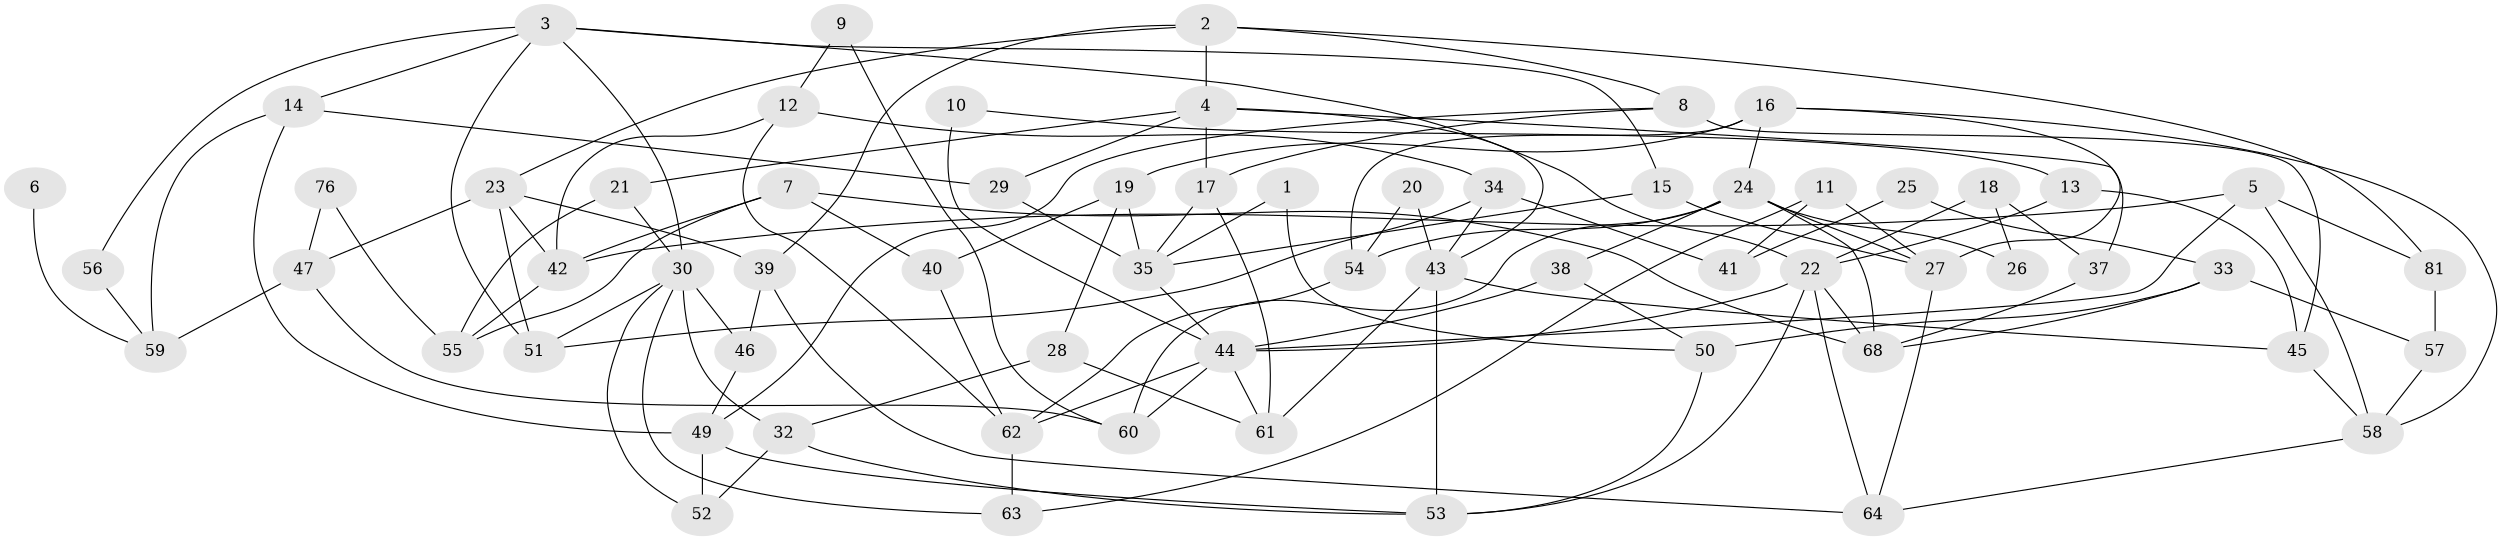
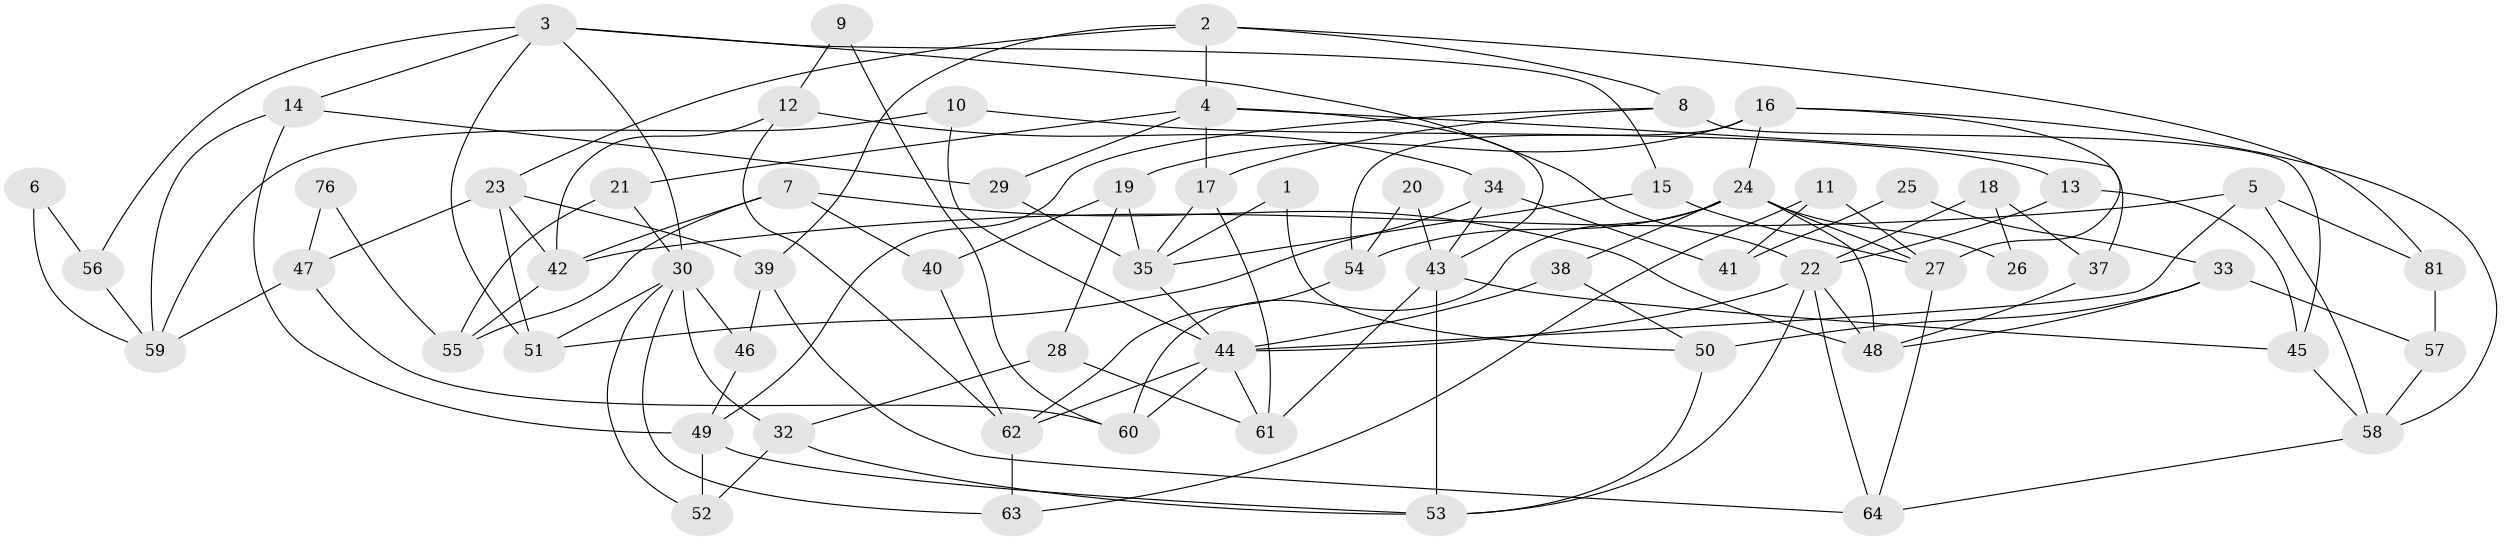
none -> (458, 133)
none -> (64, 229)
(1873, 352) -> (1873, 352)
